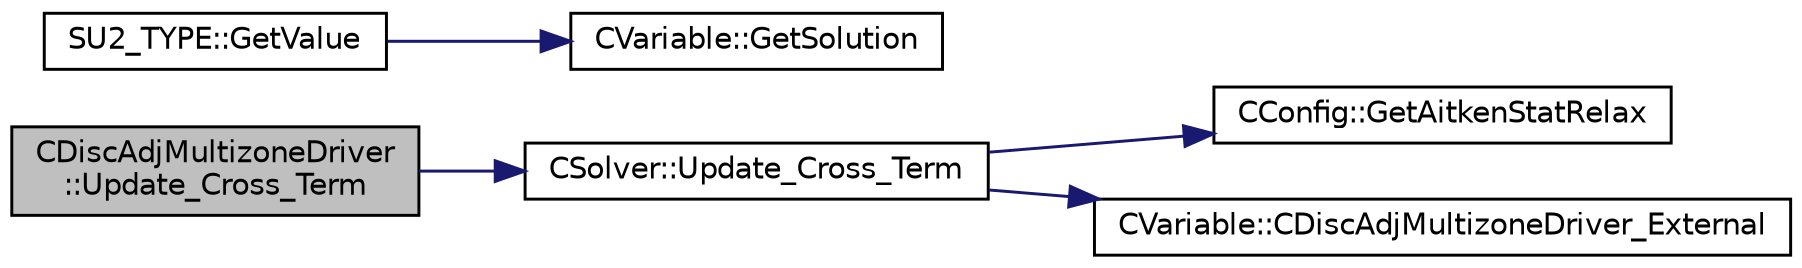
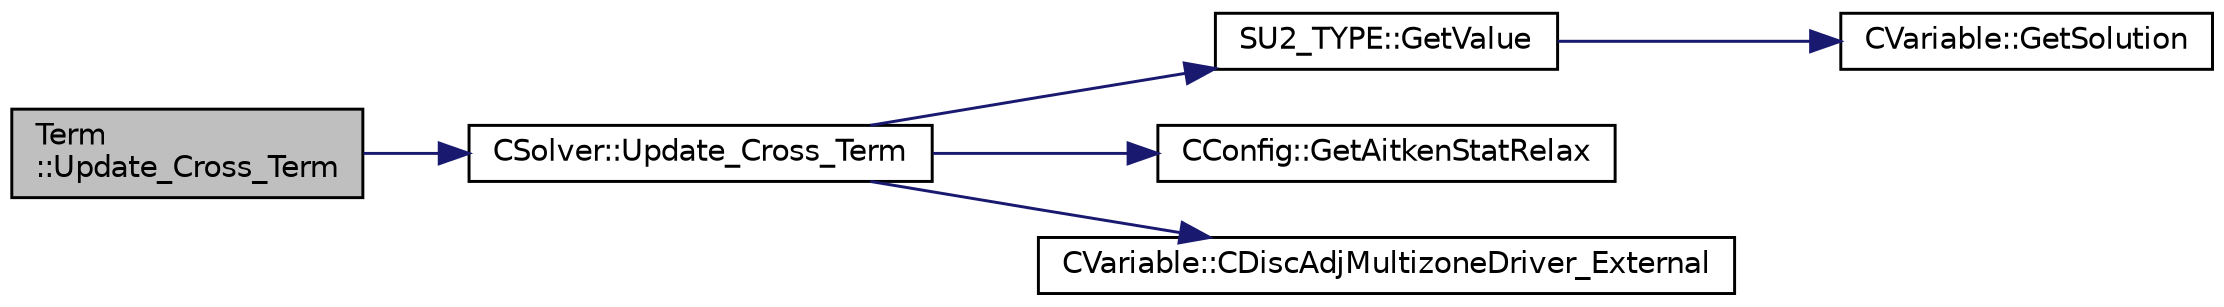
none -> (1028, 99)
(215, 171) -> (187, 153)
